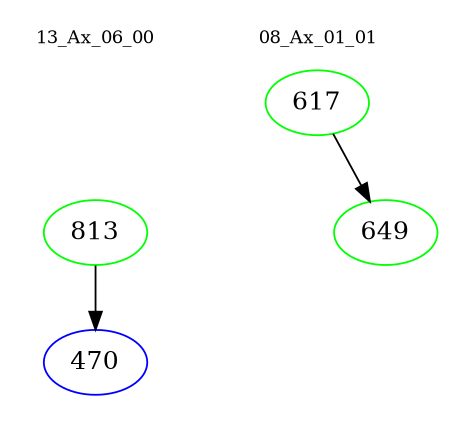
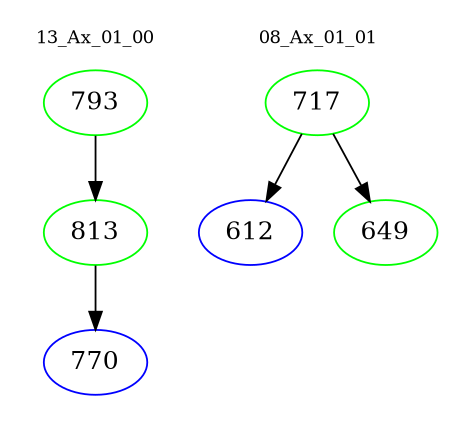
(96, 39) -> (96, 39)
none -> (96, 103)
(317, 103) -> (317, 103)
none -> (251, 233)
(96, 362) -> (96, 362)
